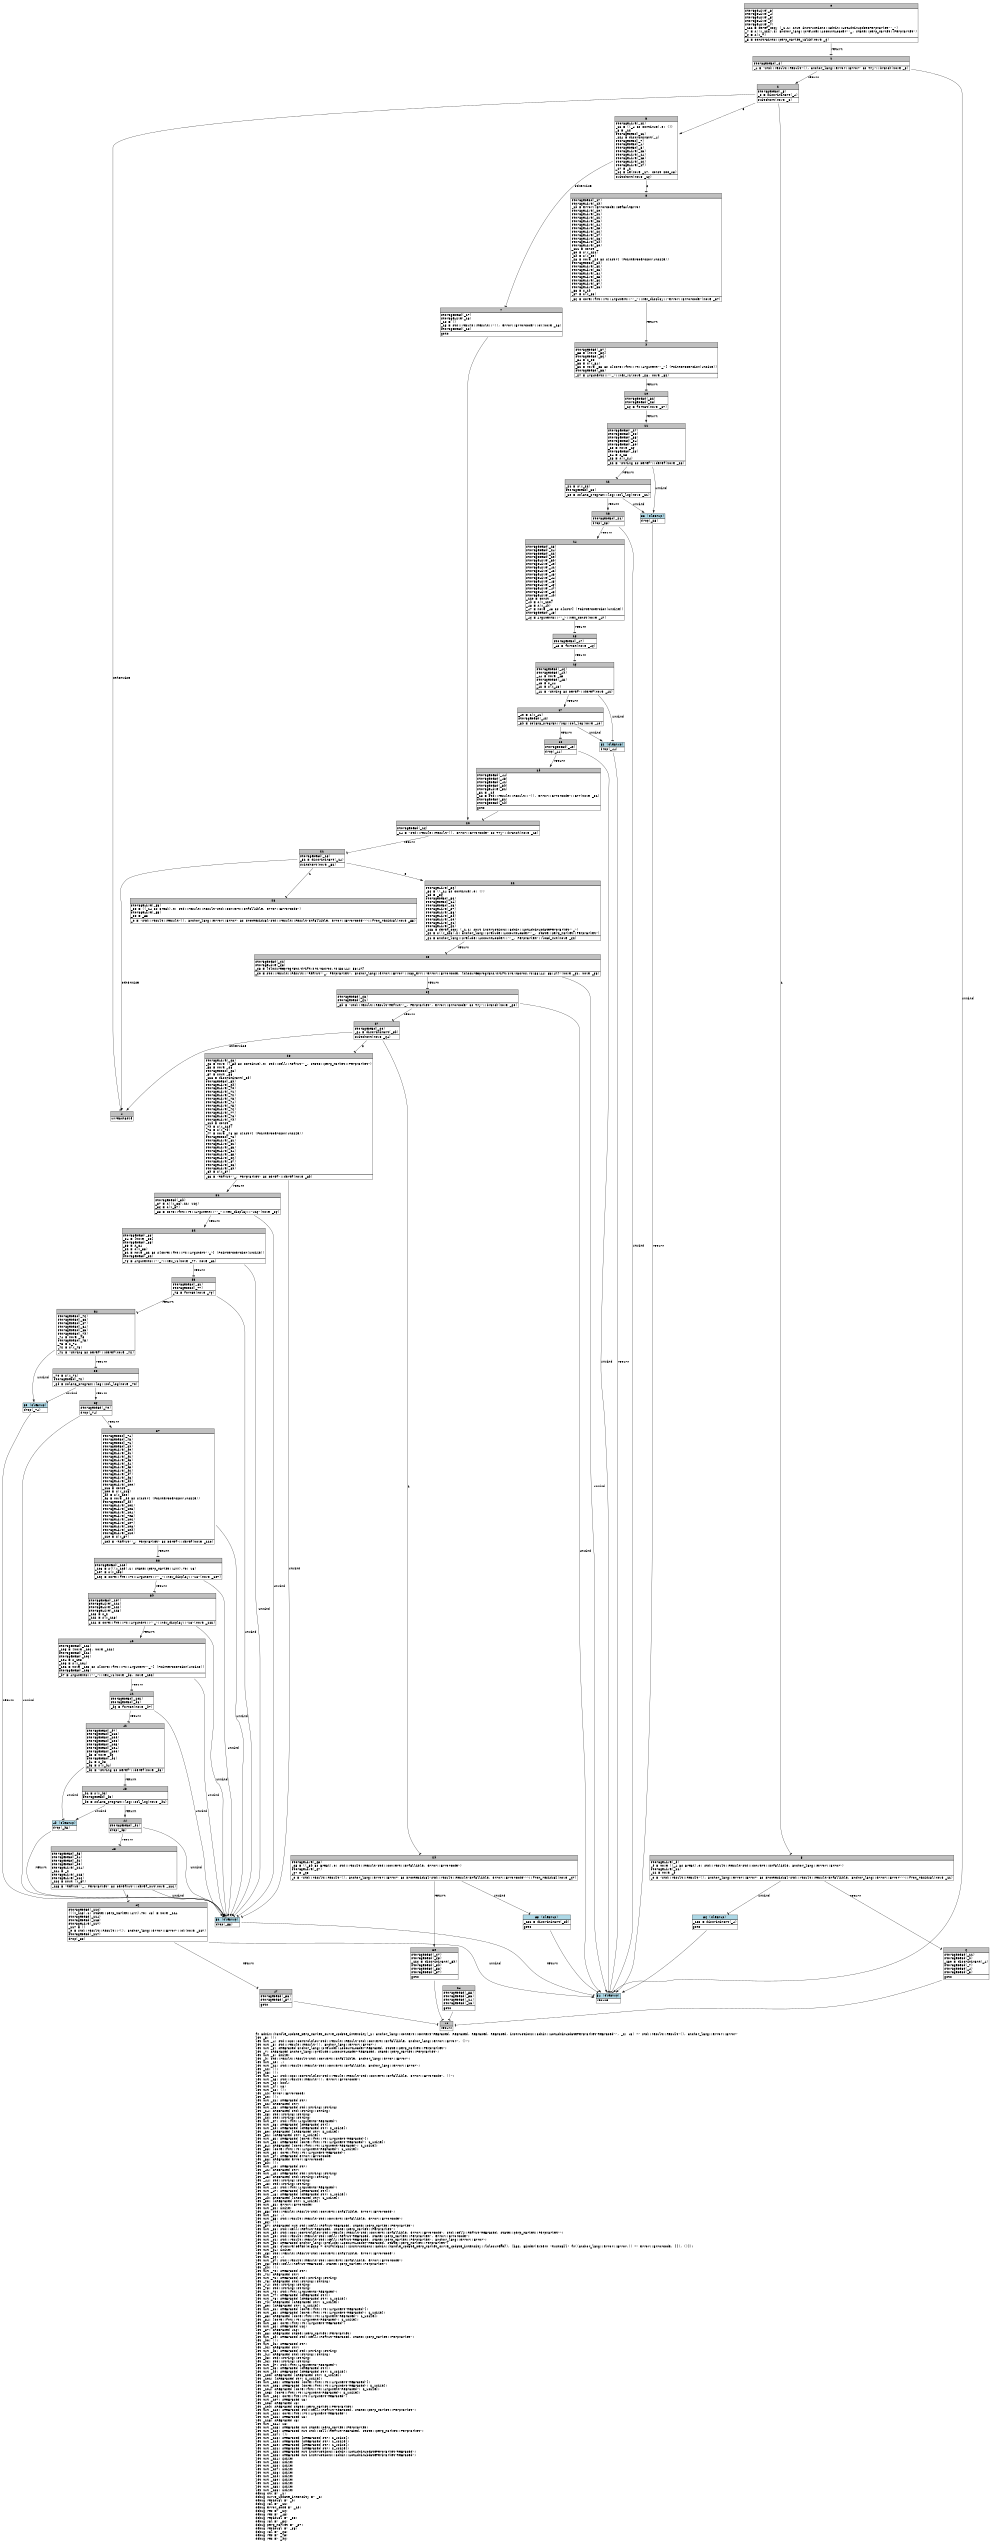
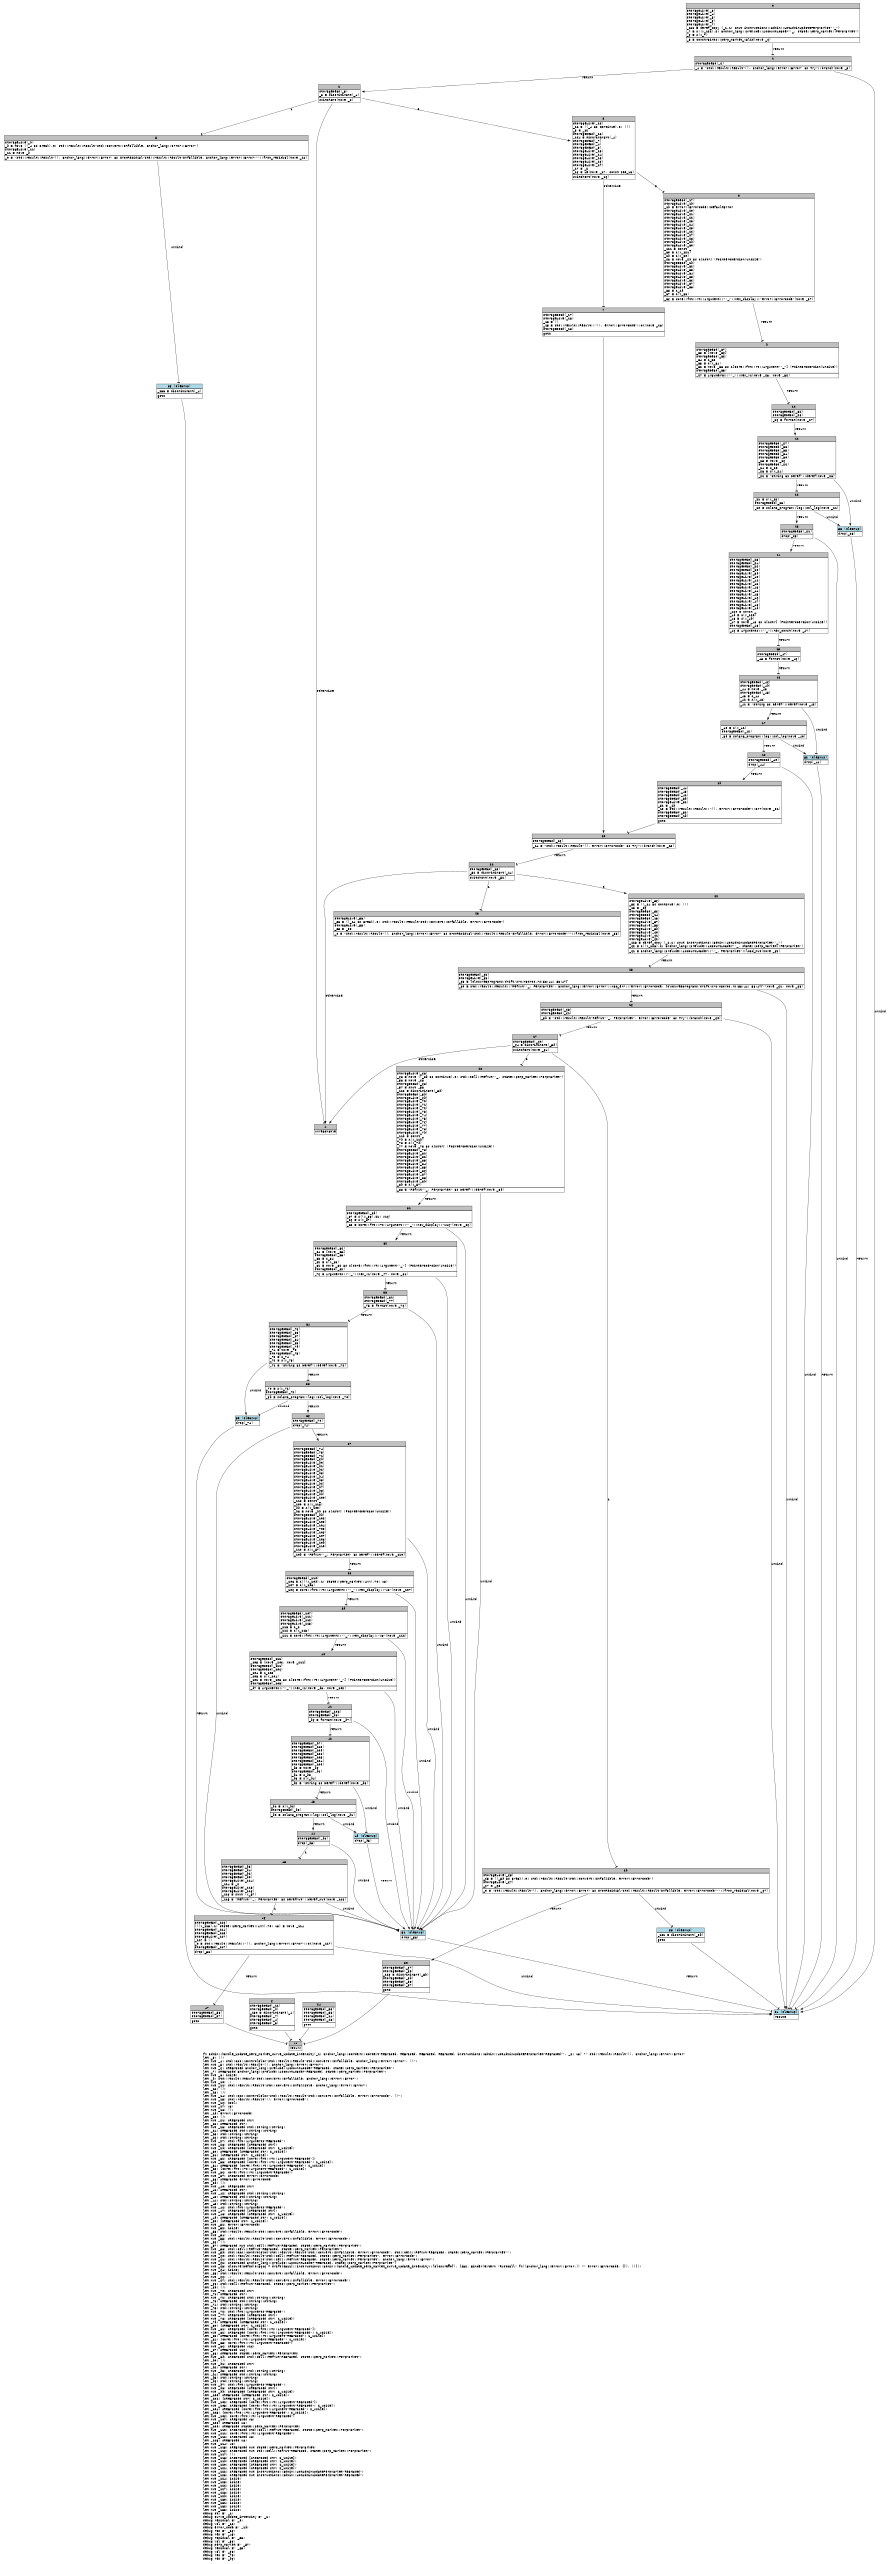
(245, 1602) -> (437, 1616)
(128, 1840) -> (306, 1853)
(883, 1915) -> none
